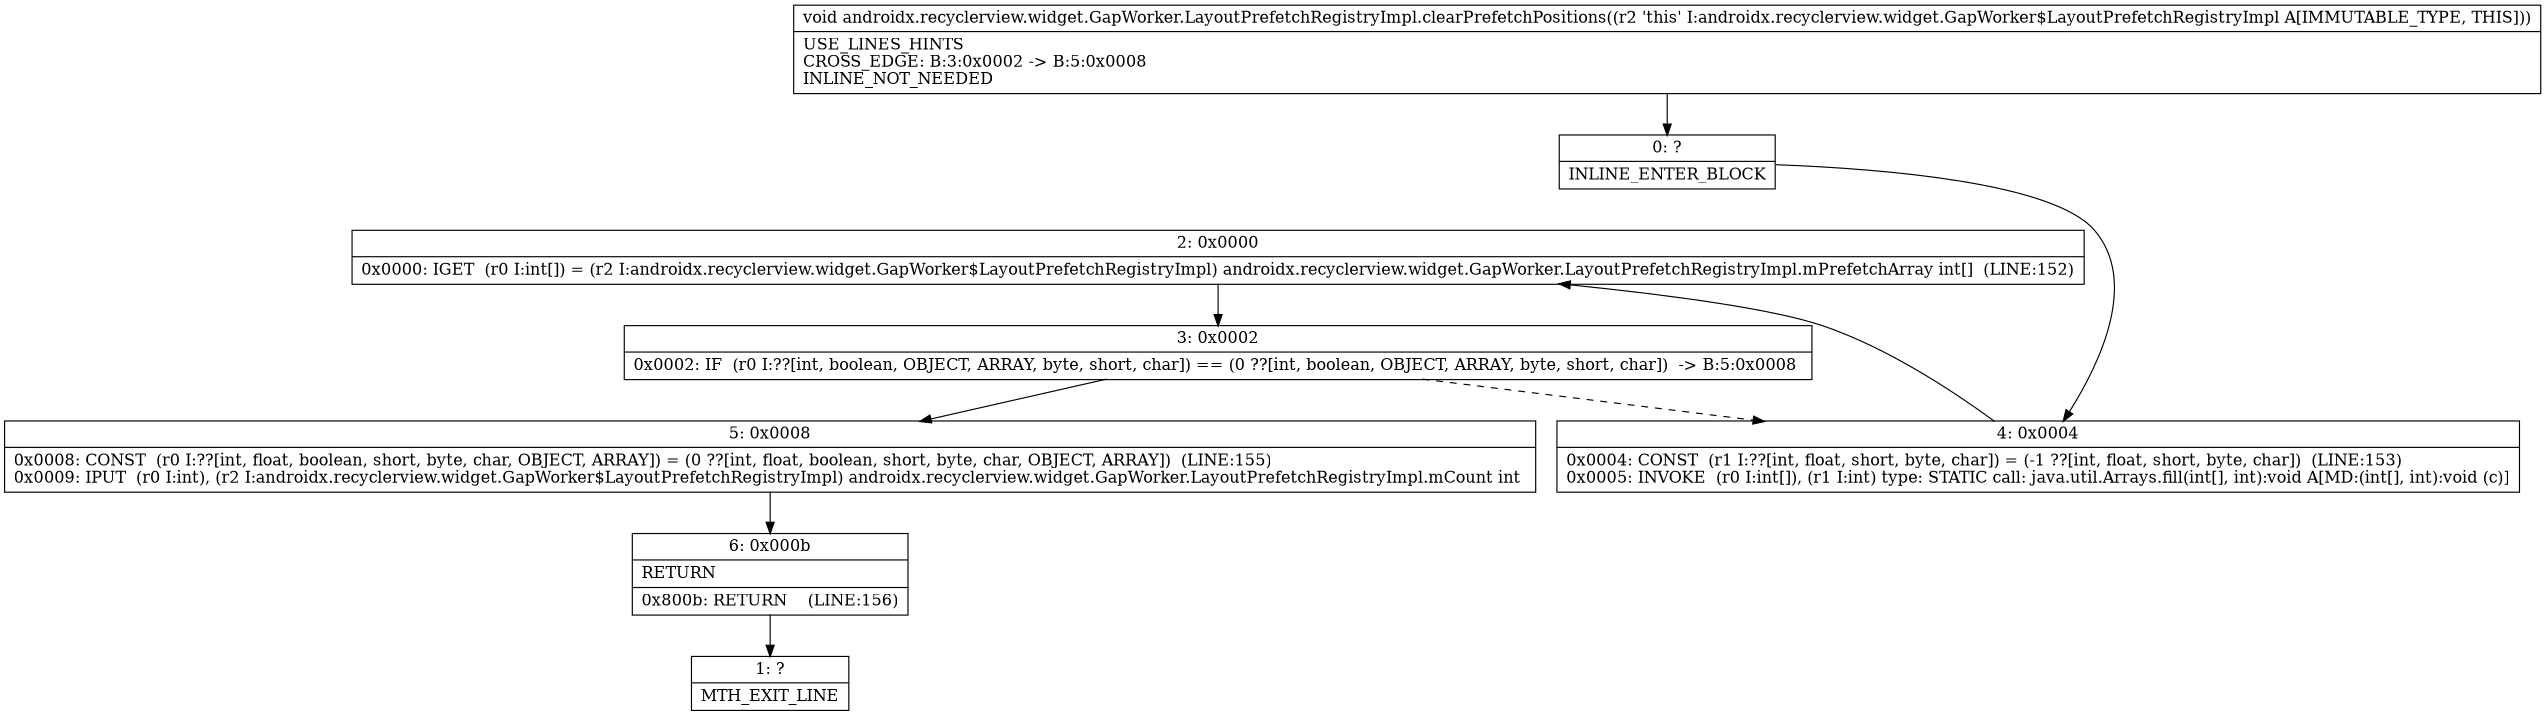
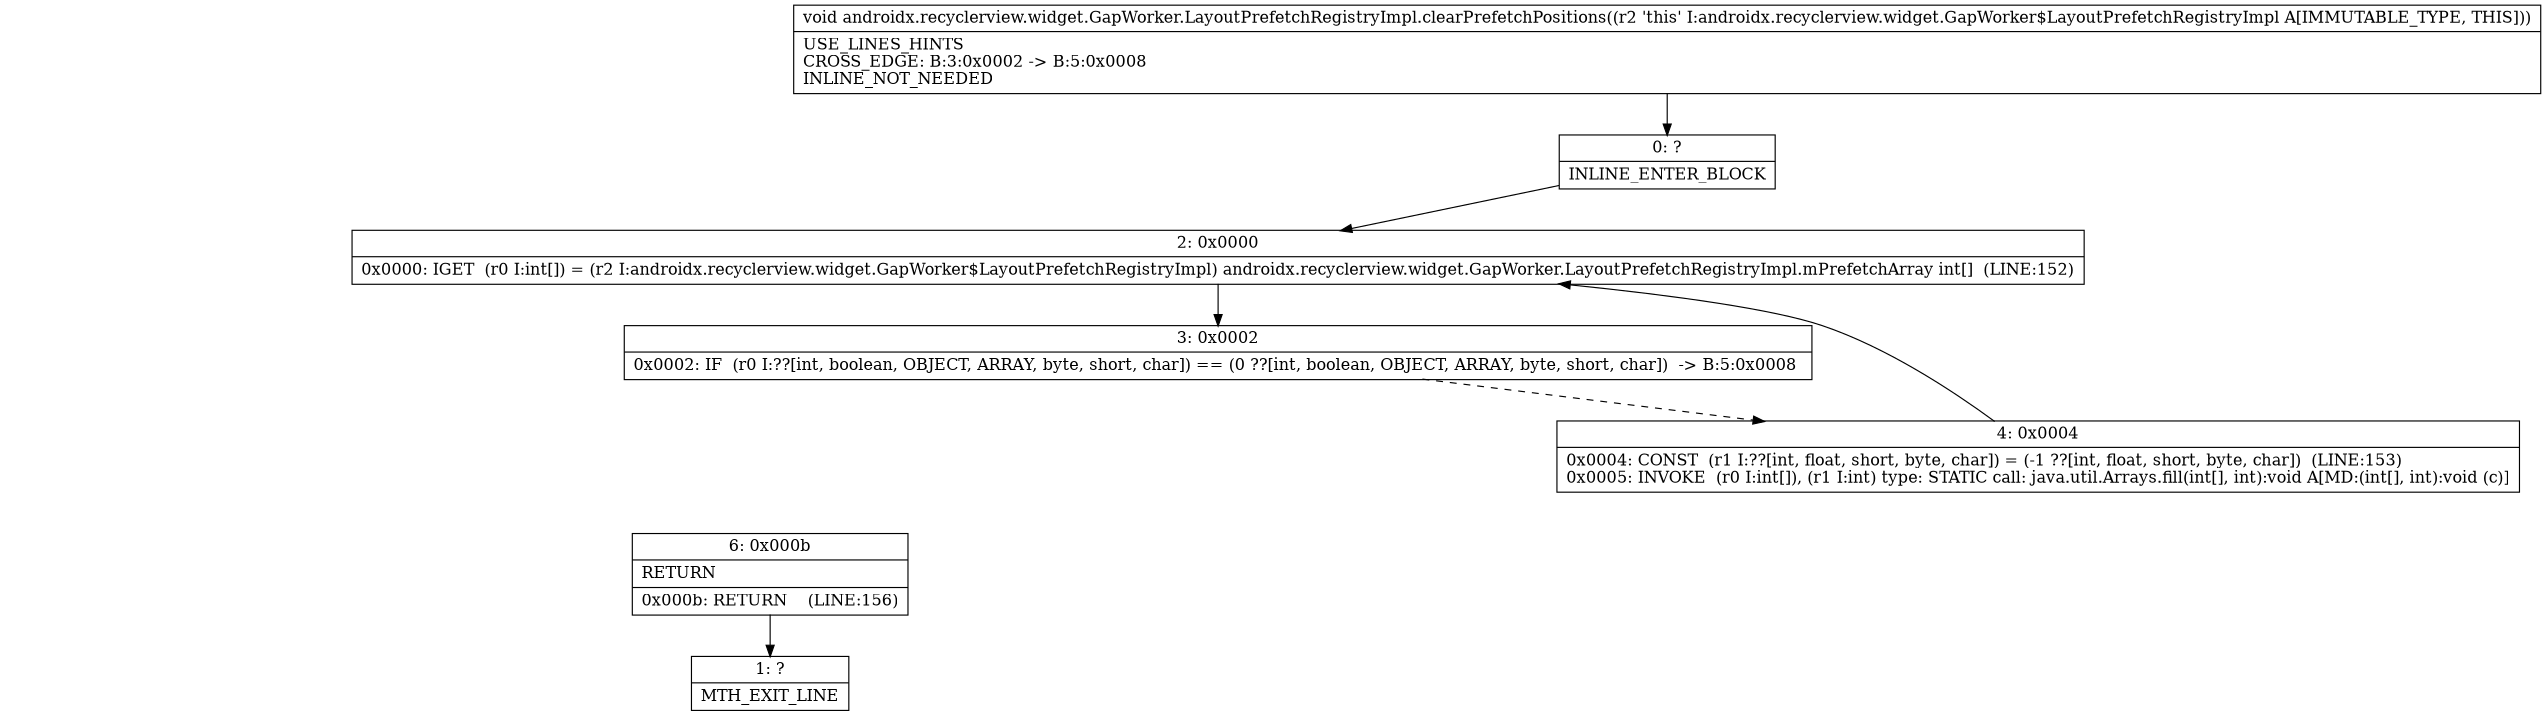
(2036, 199) -> (1455, 207)
(770, 457) -> none
(770, 601) -> (770, 601)
